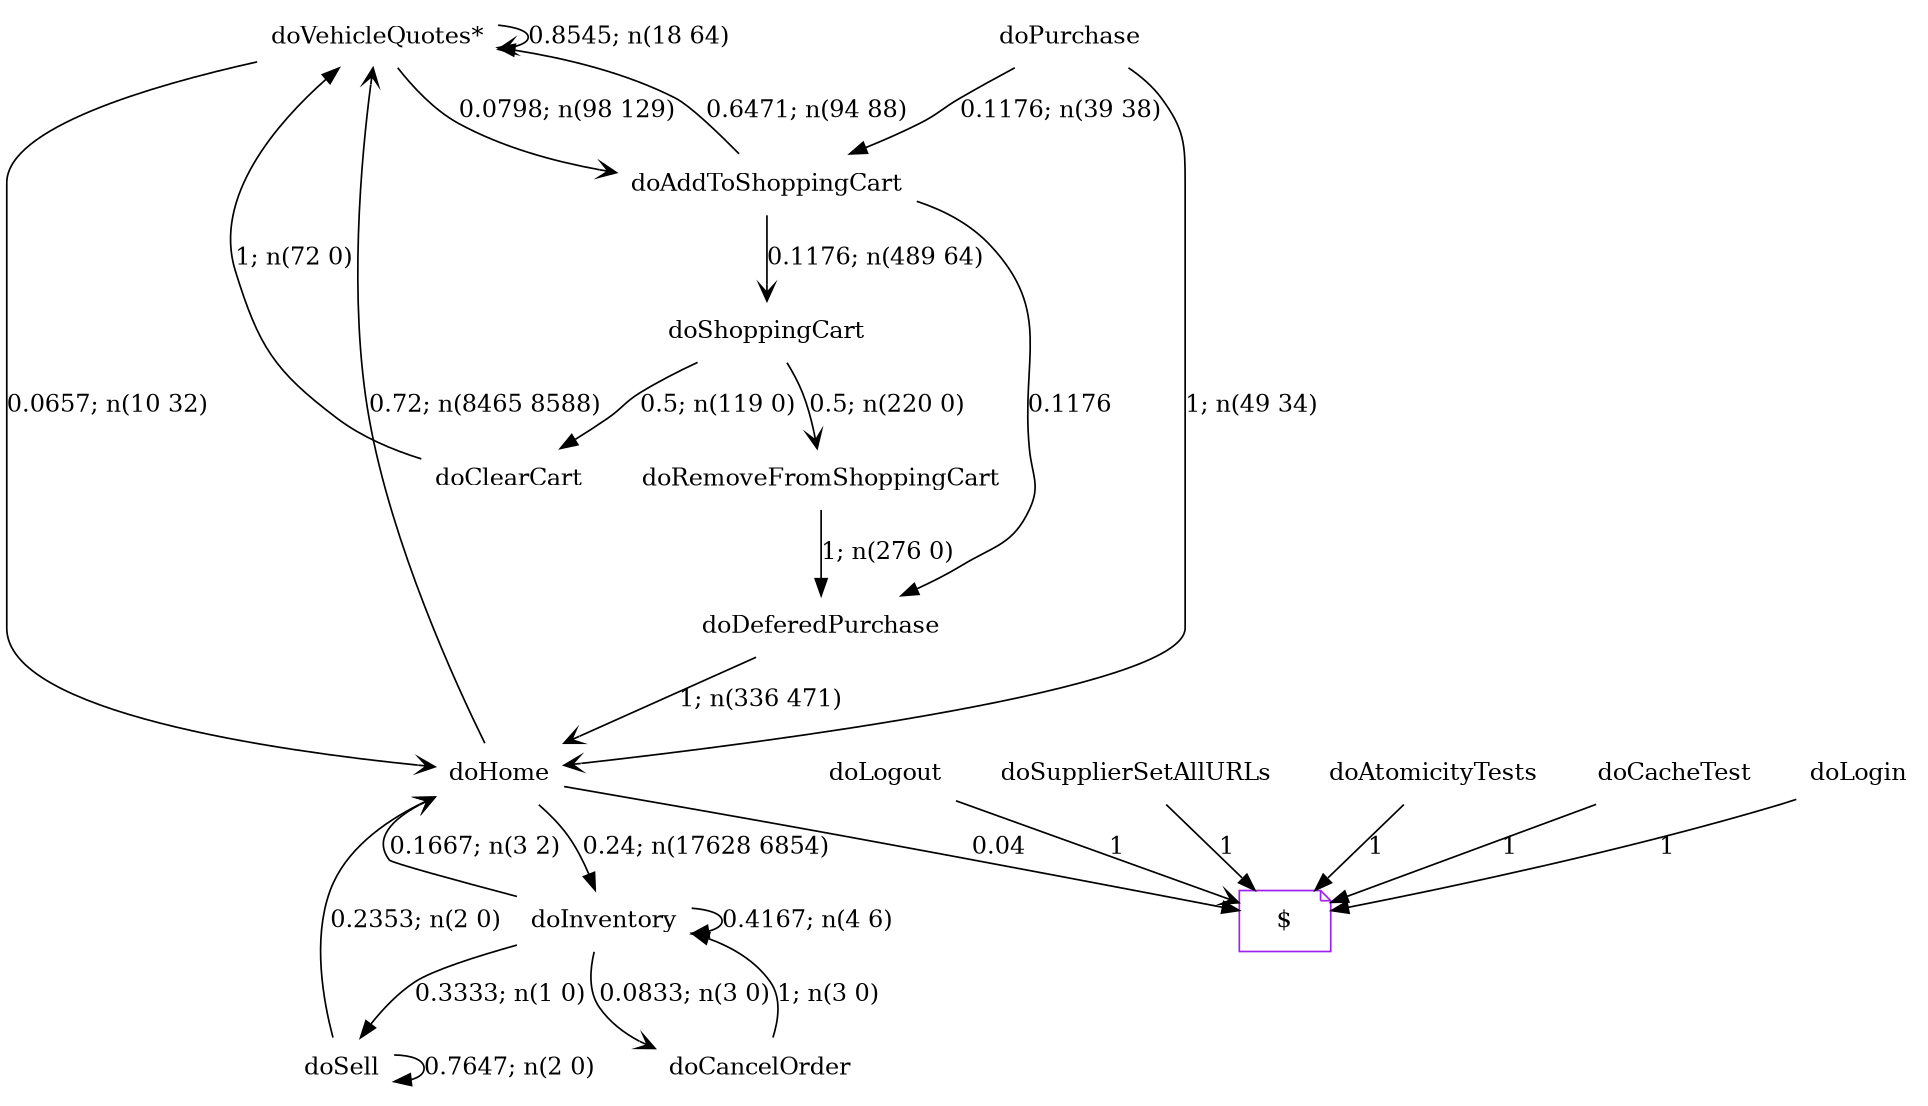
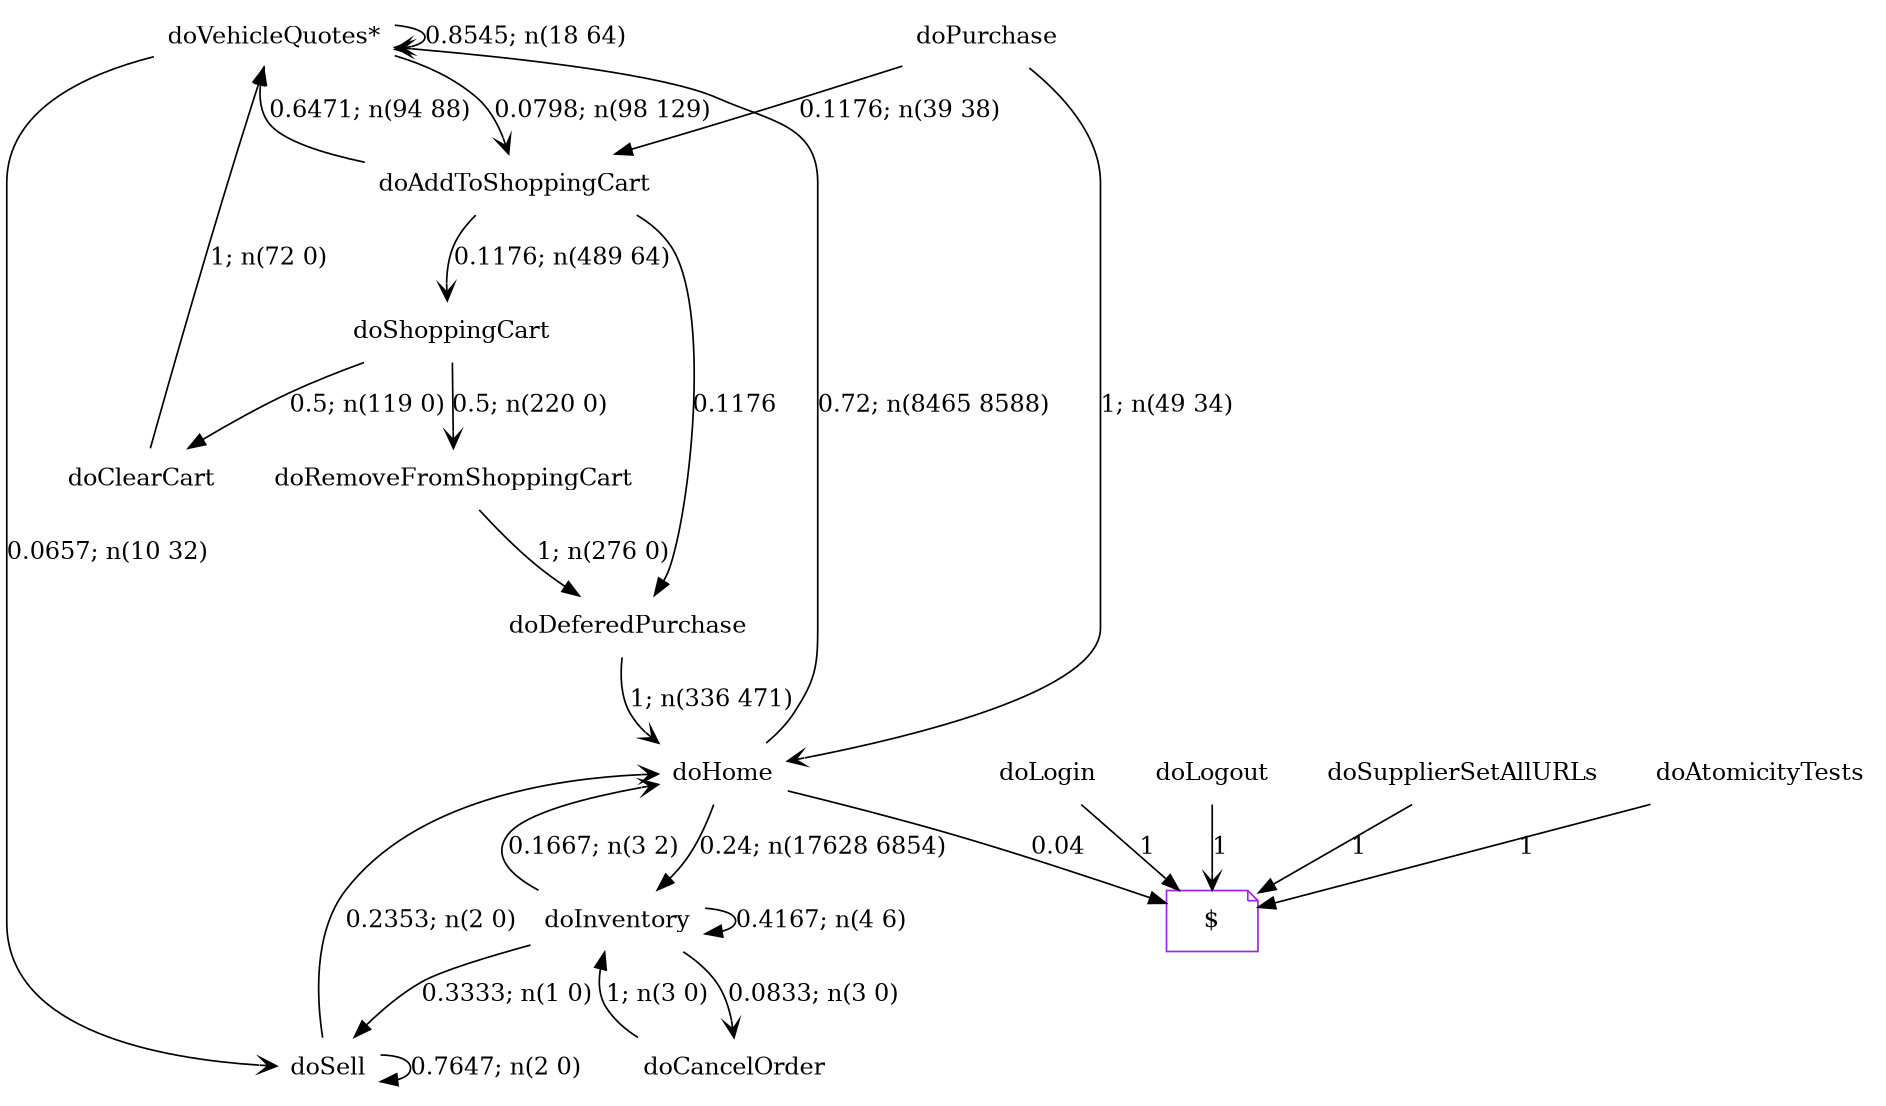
(7, 486) -> (7, 607)
(1674, 774) -> none
